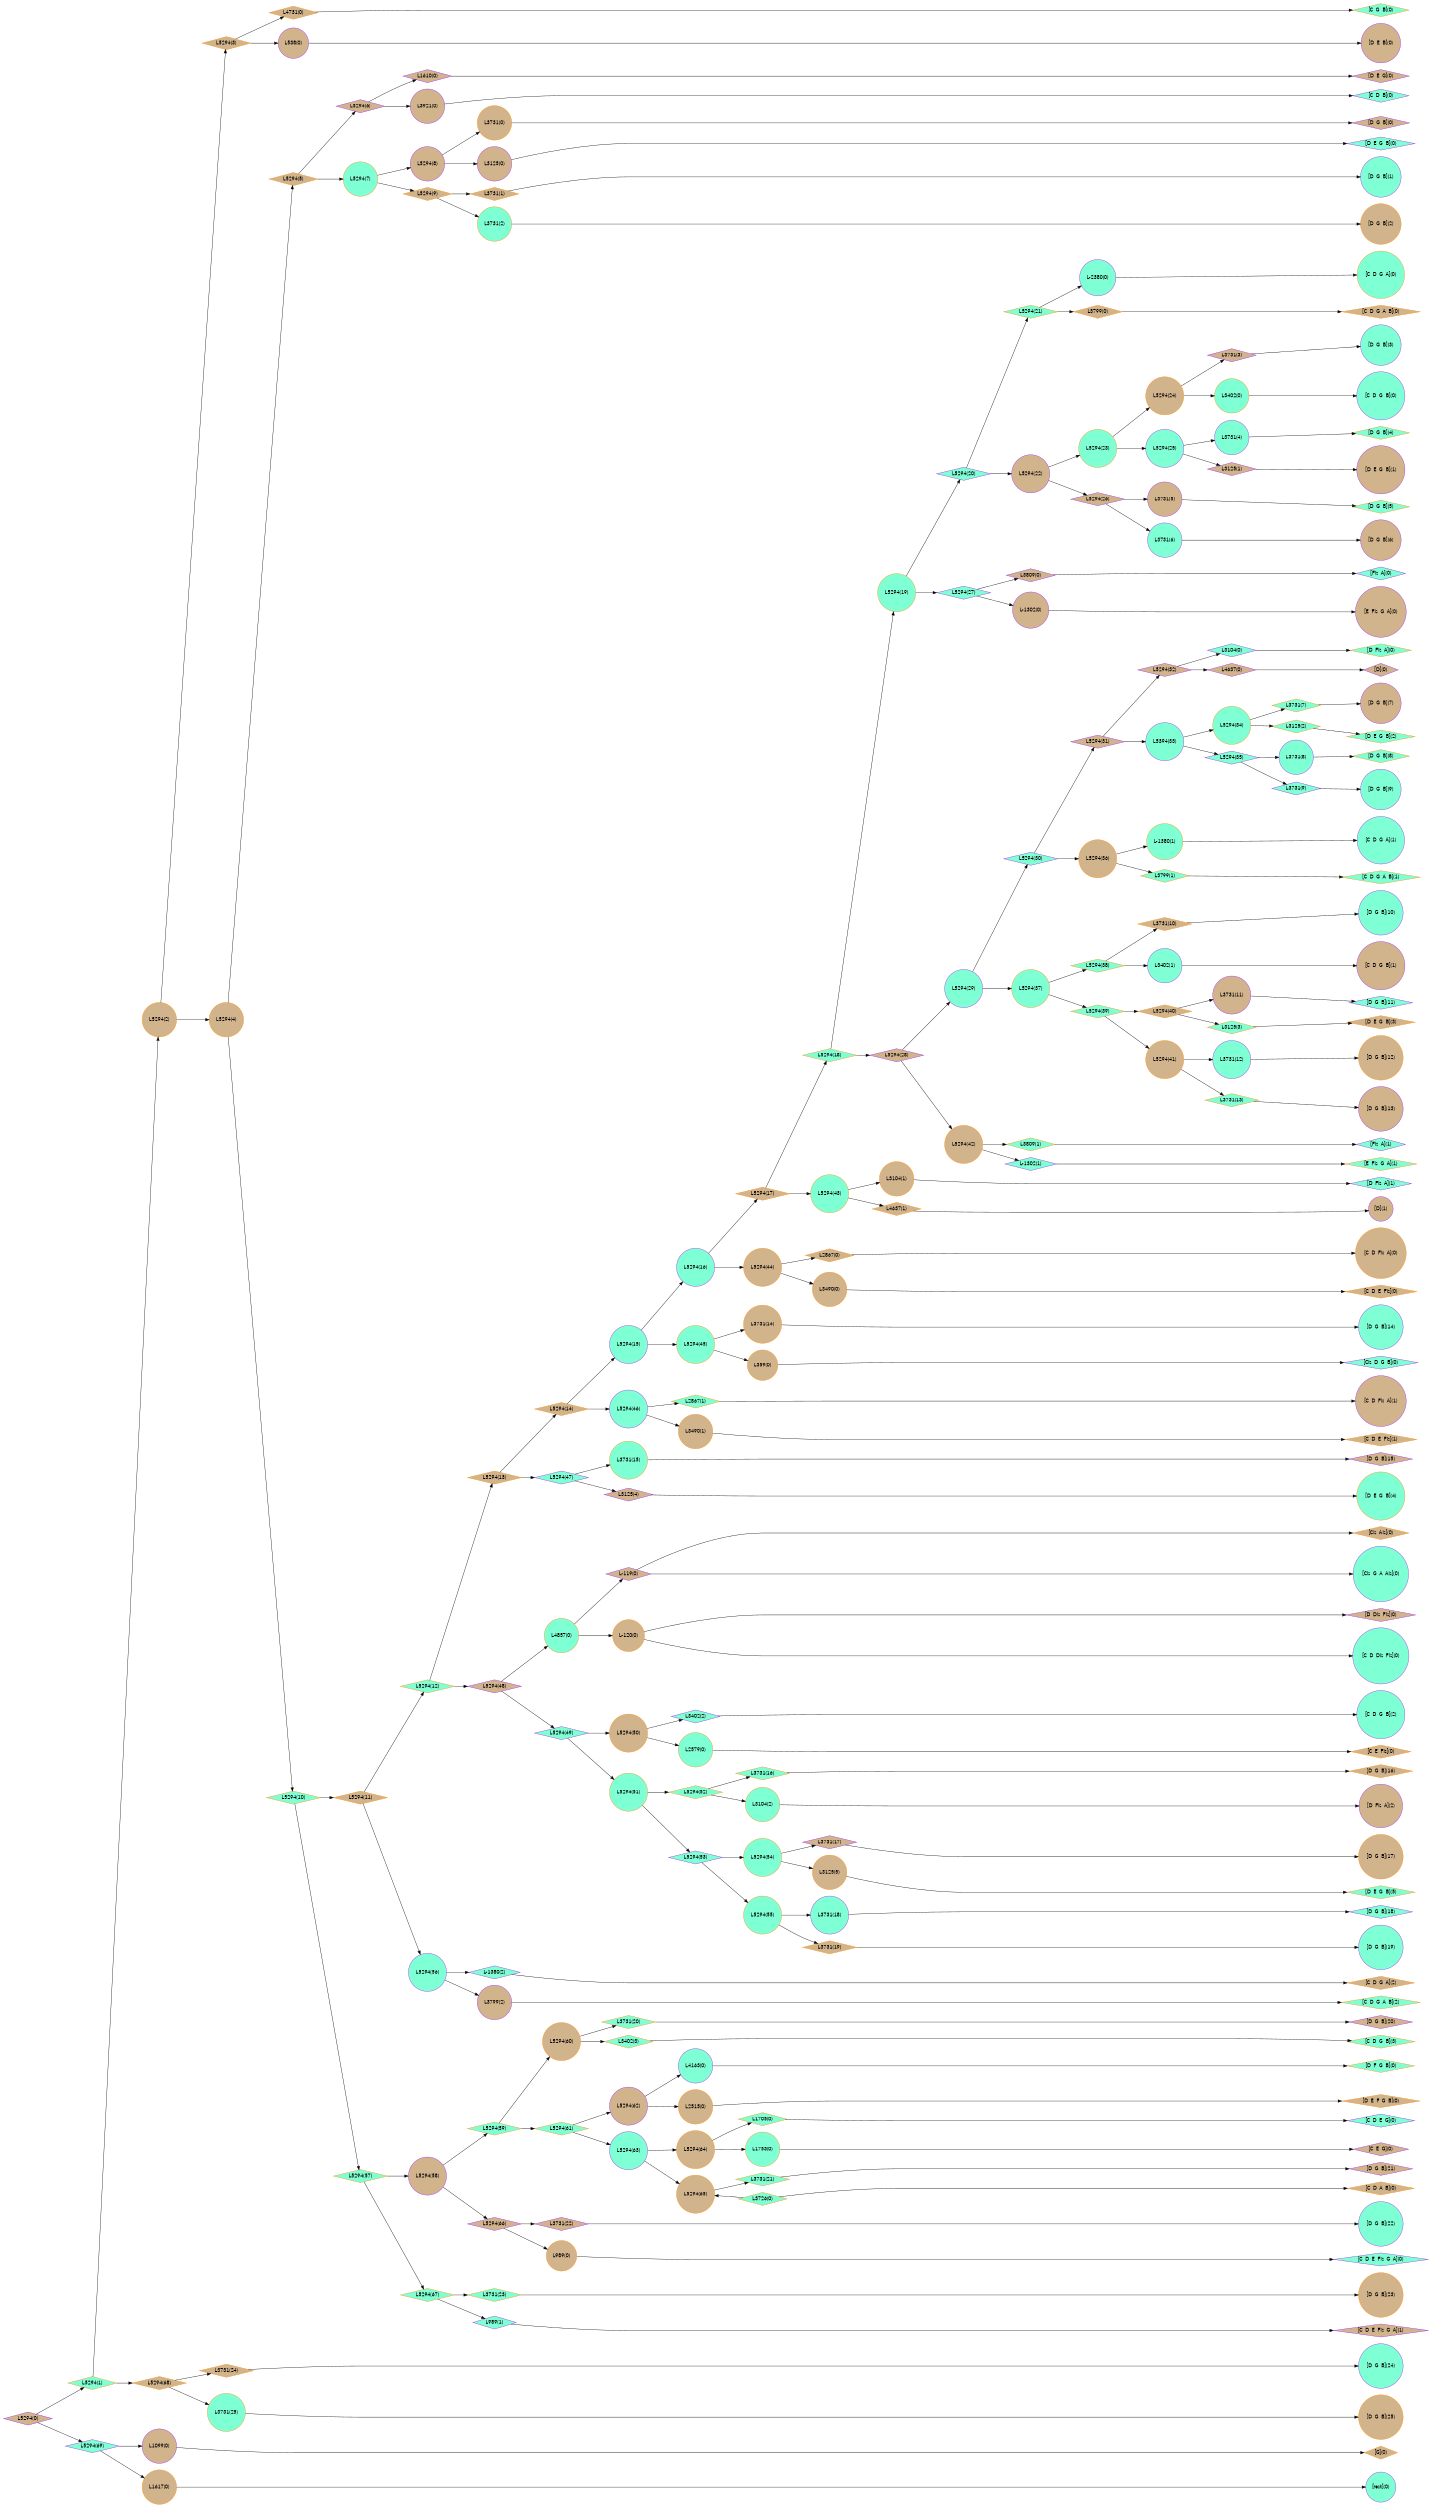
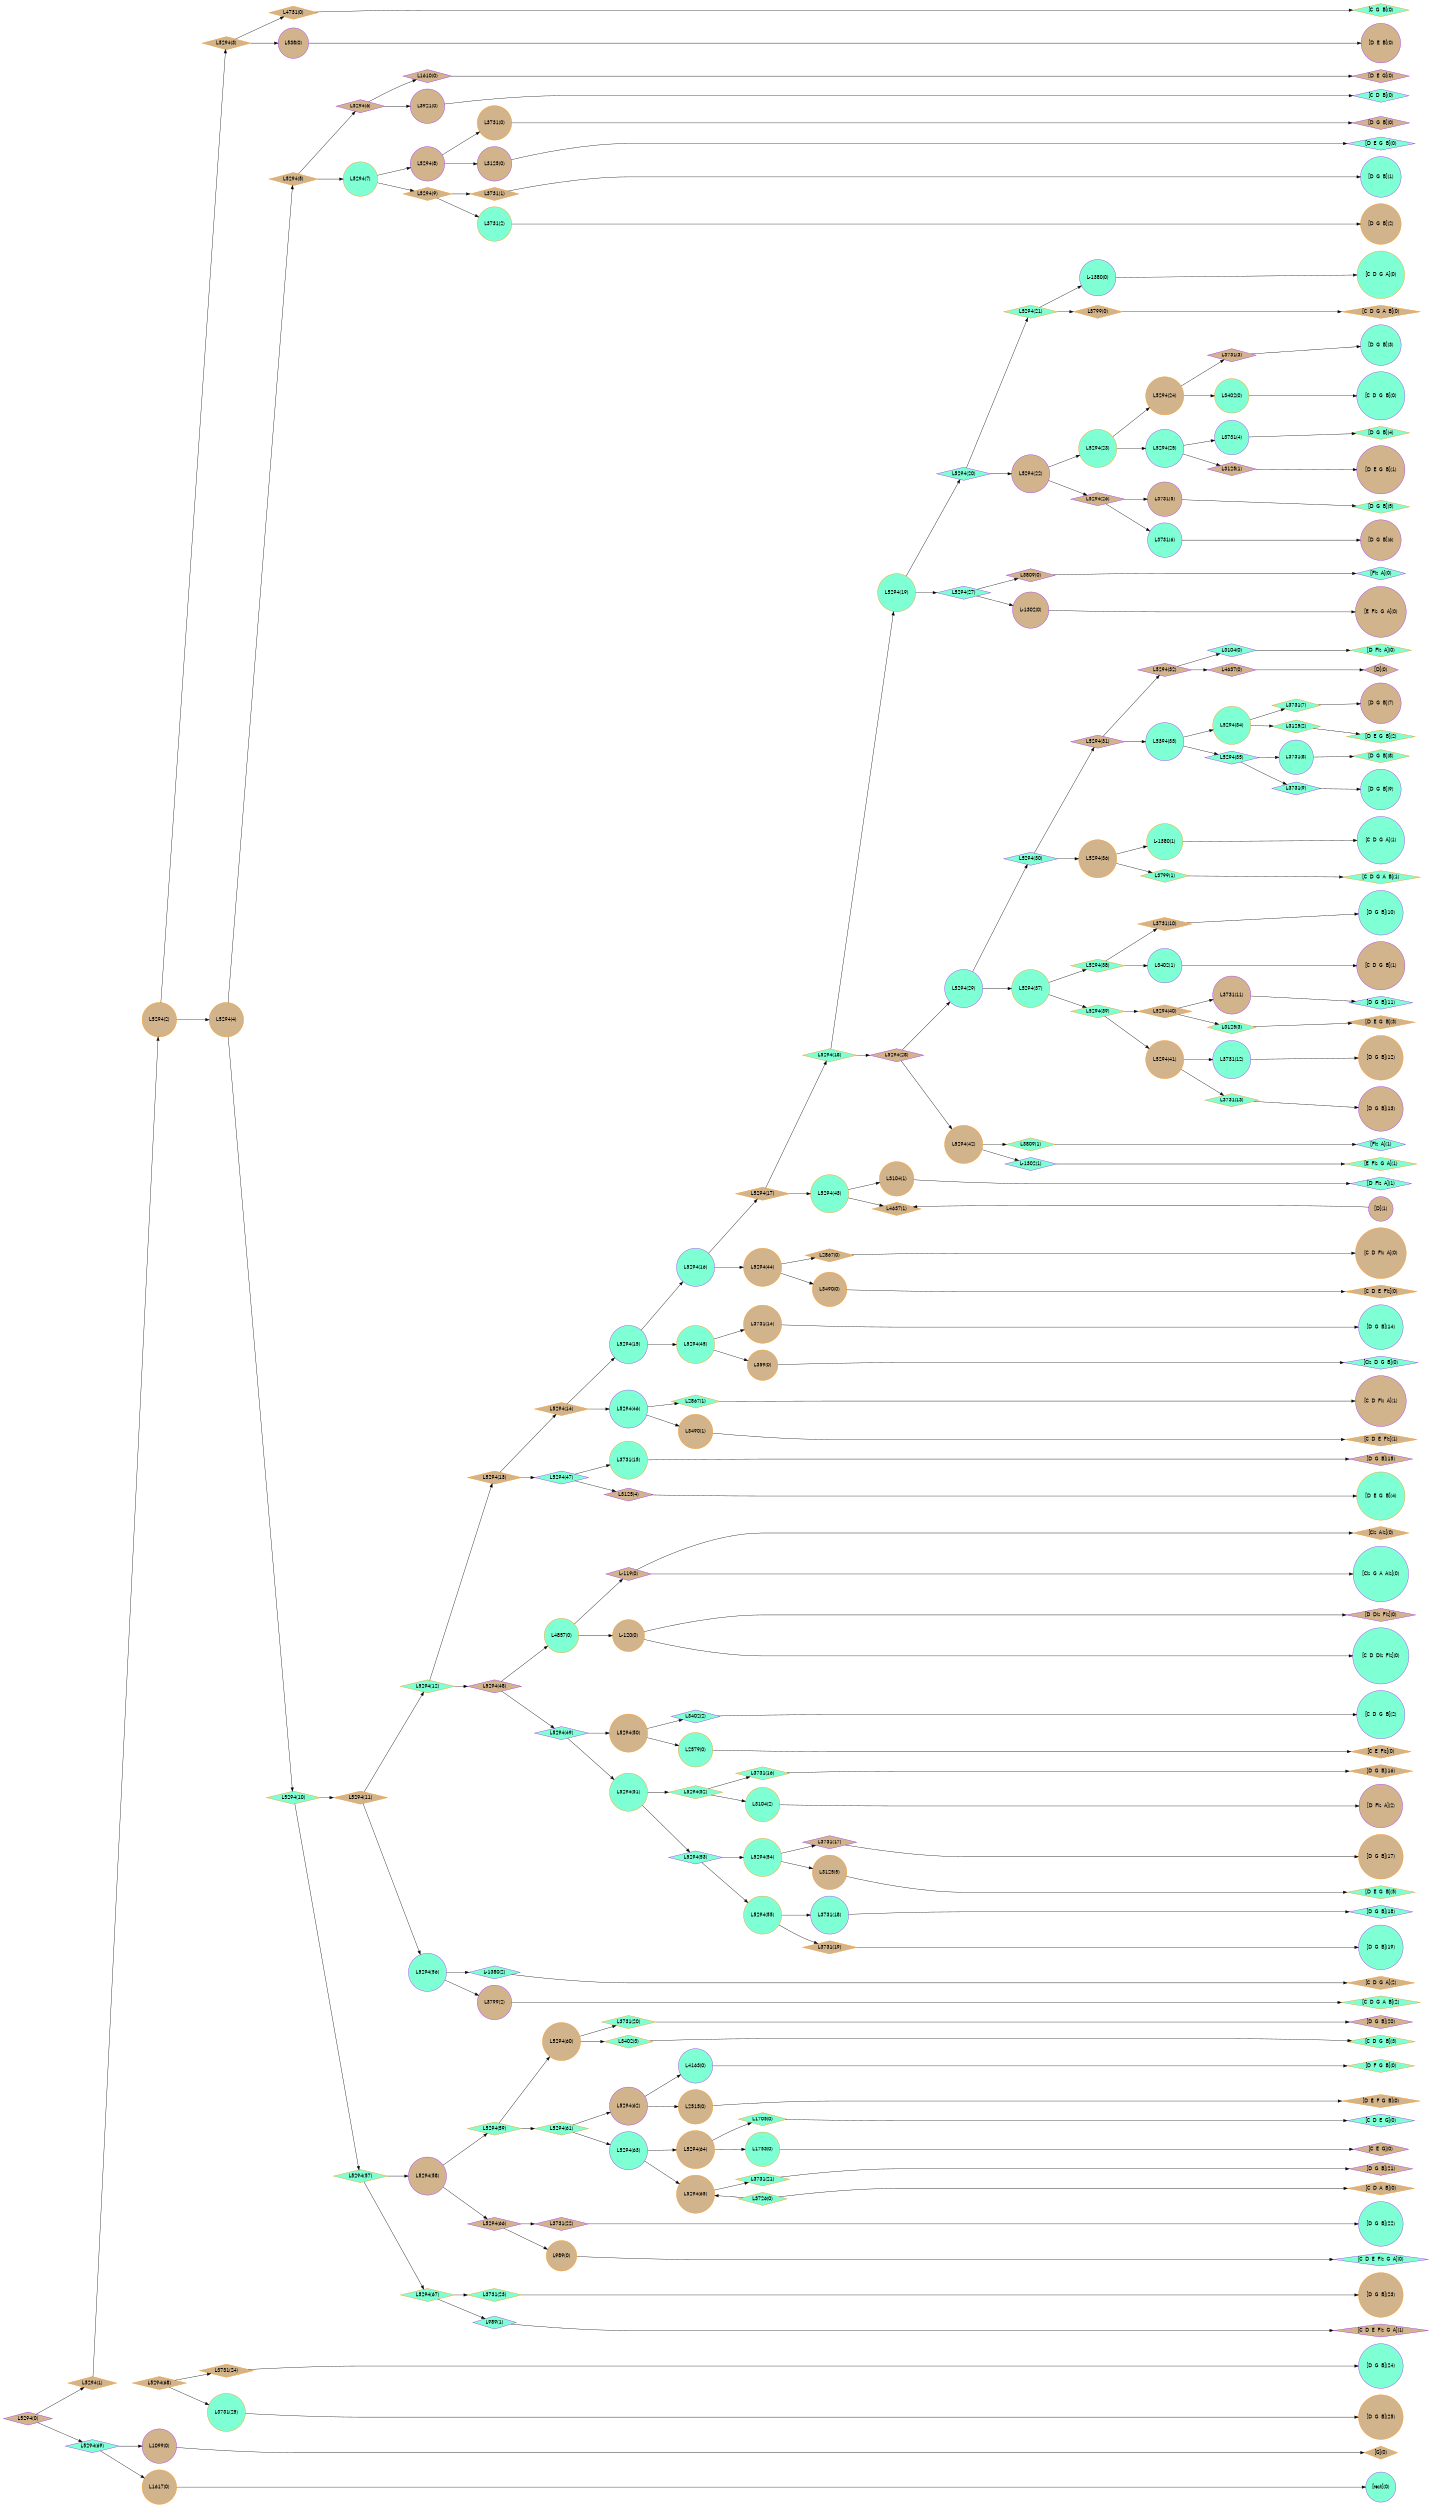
(1098, 278) -> (1098, 278)
(1139, 1212) -> (1143, 1206)
(92, 2383) -> (92, 2383)
(123, 2383) -> none
